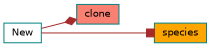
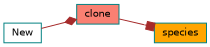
(93, 33) -> (132, 22)
